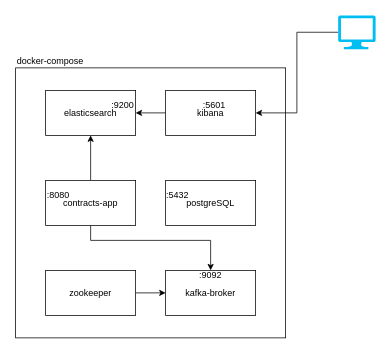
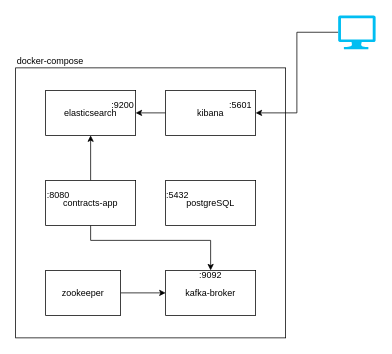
(214, 105) -> (240, 105)
(90, 293) -> (83, 293)
